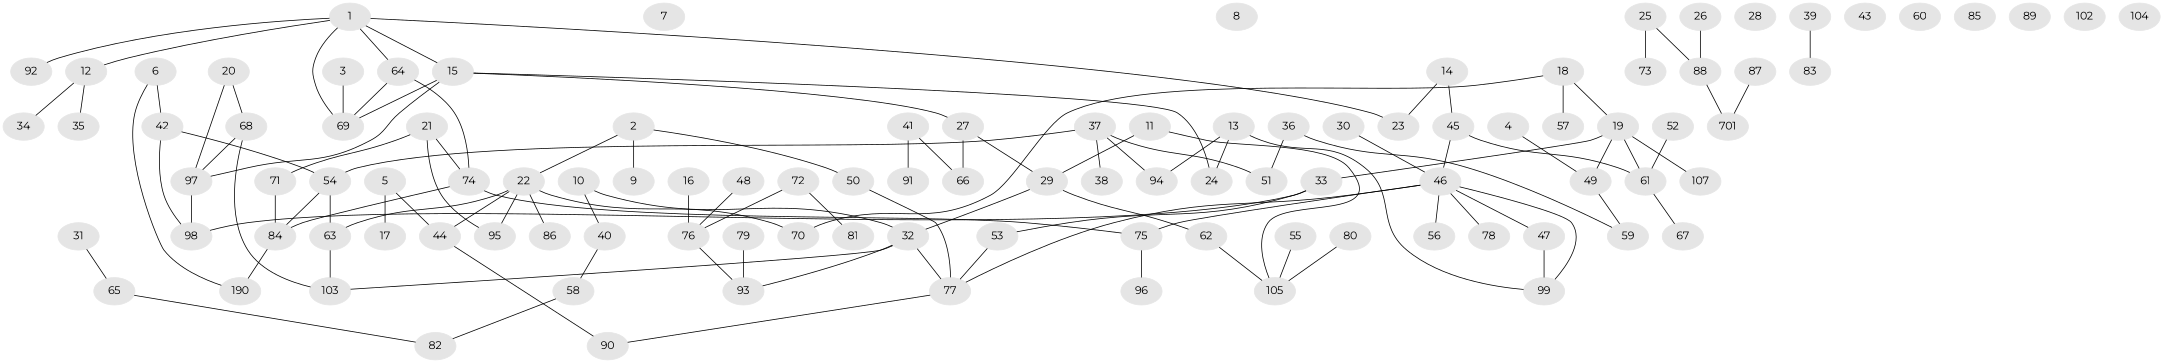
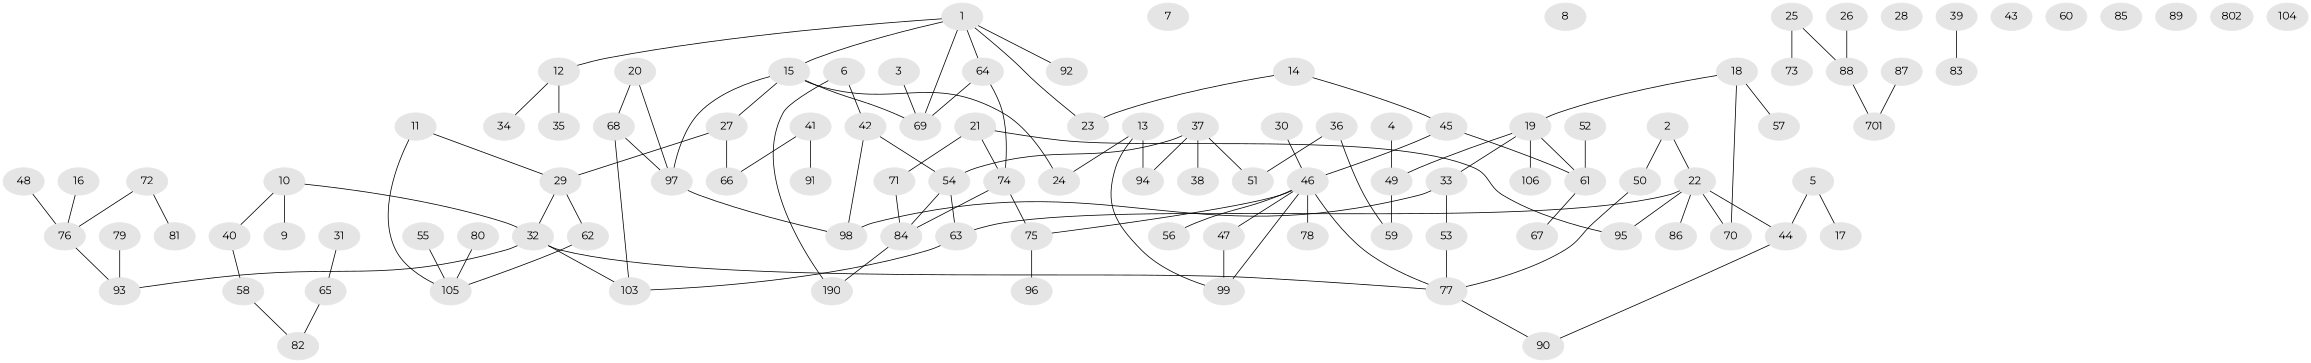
(2085, 17) -> (2232, 17)
(634, 154) -> (284, 209)
(1700, 181) -> (1530, 181)
